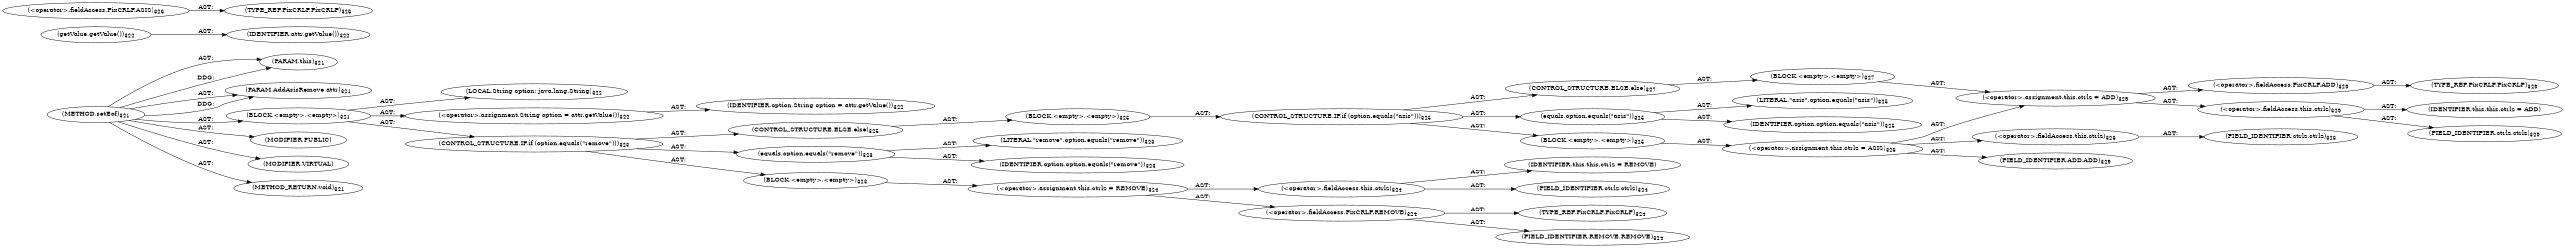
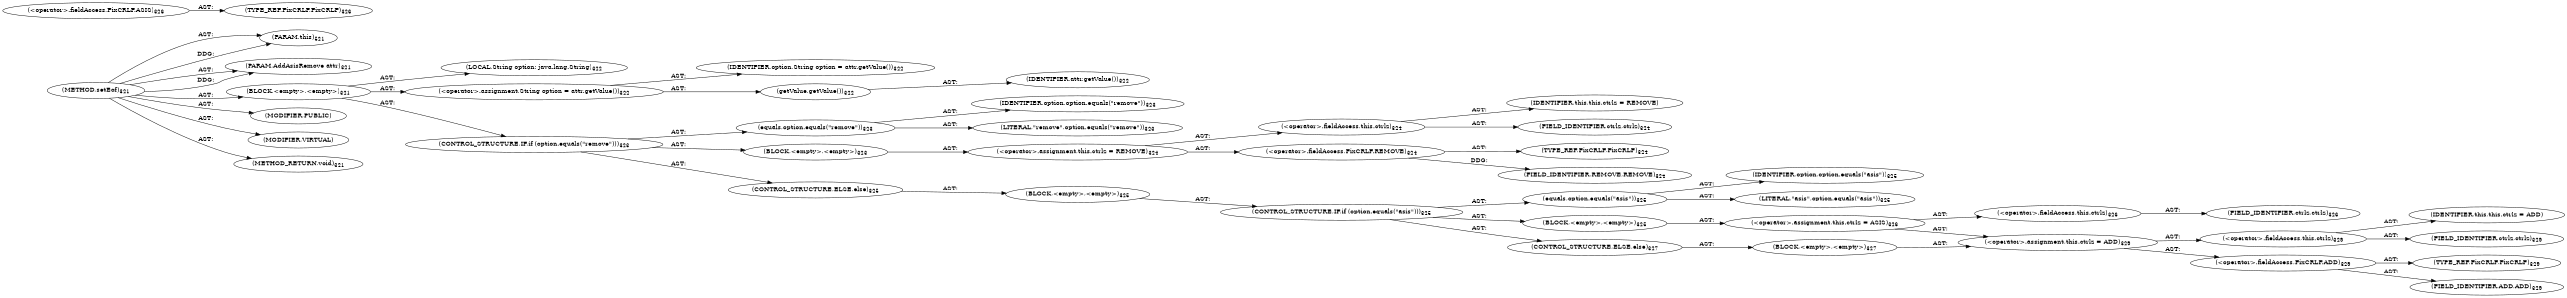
(320, 61) -> (320, 37)
none -> (710, 92)
(1945, 155) -> (2385, 275)
(1479, 222) -> (1480, 161)
